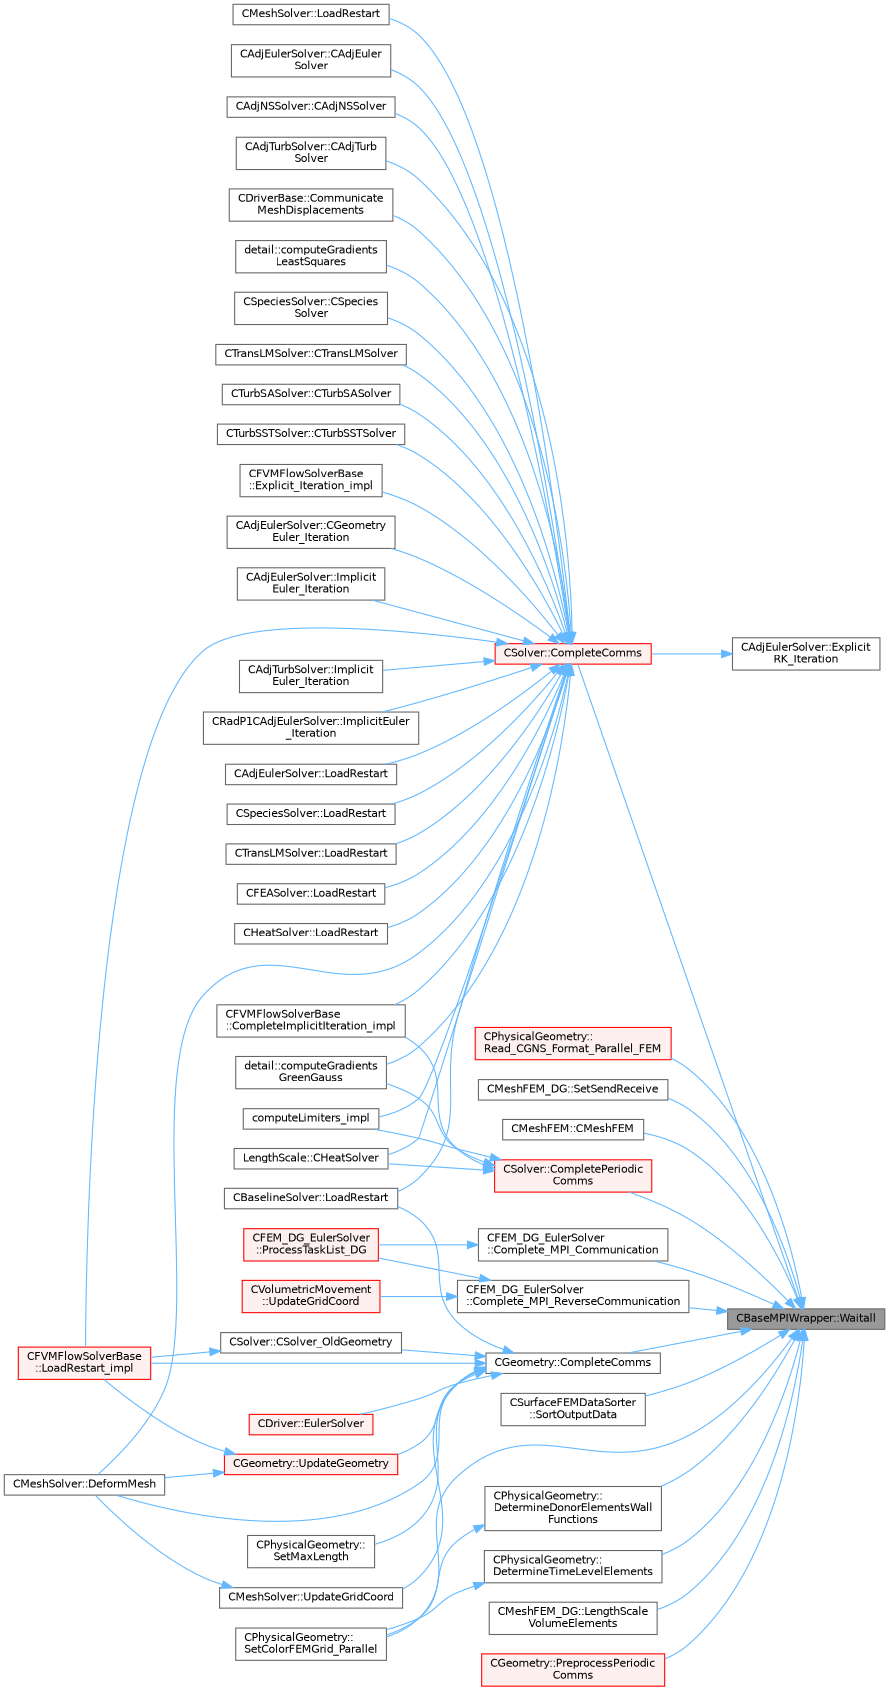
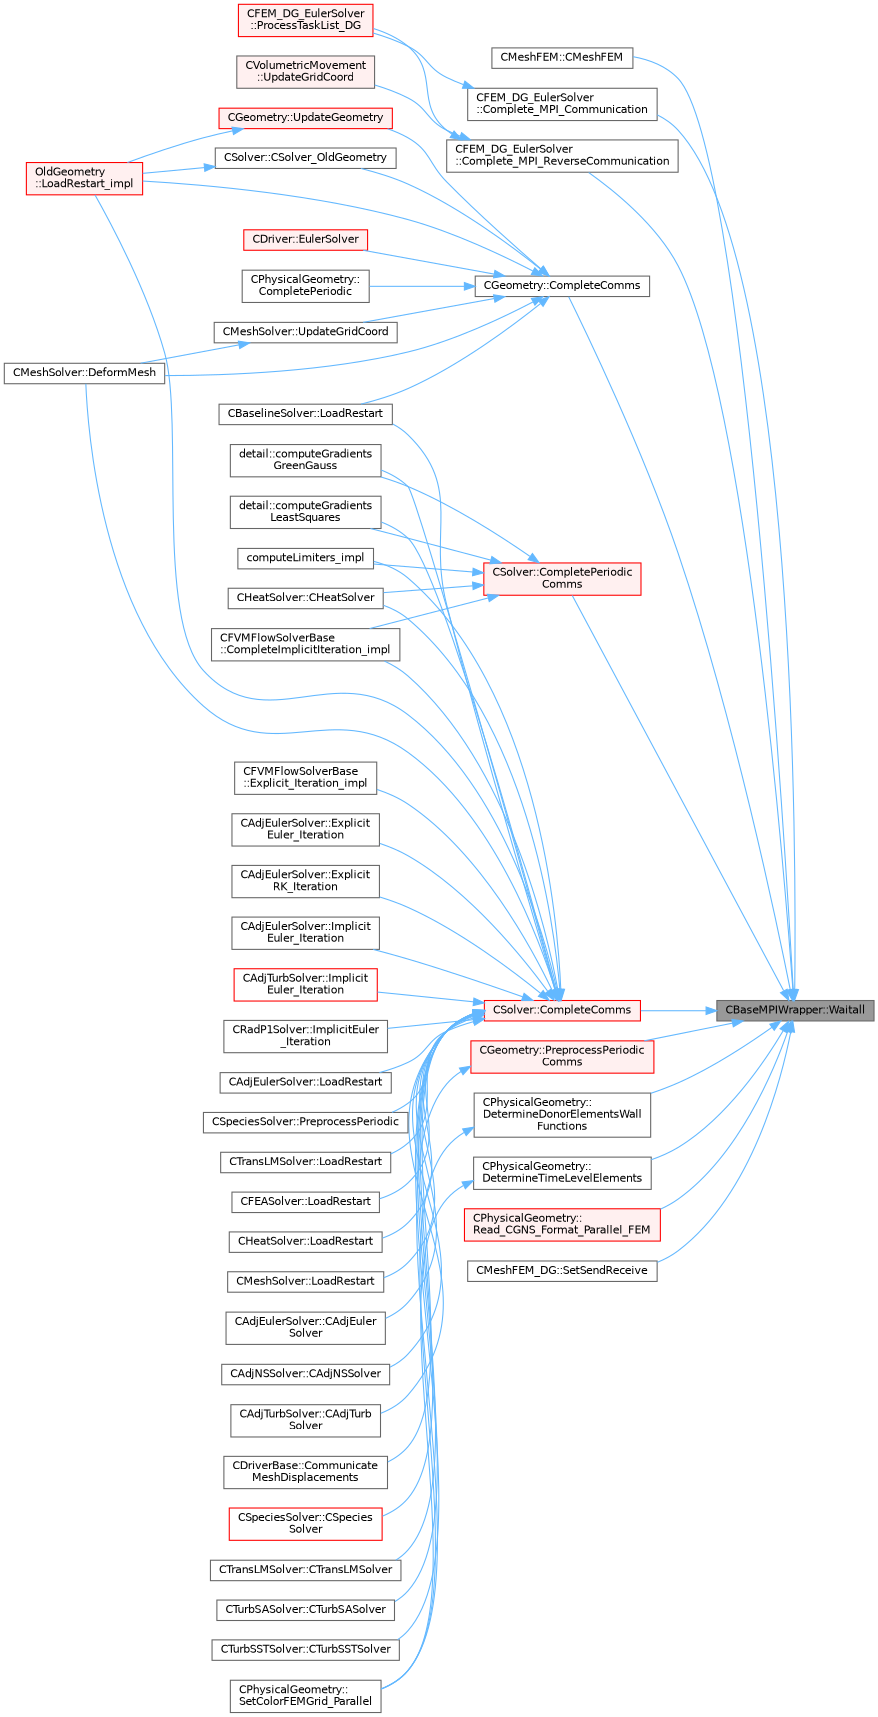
(311, 308) -> (306, 1524)
(311, 532) -> (306, 830)
none -> (419, 541)
(686, 654) -> (464, 938)
(311, 677) -> (306, 985)
(311, 728) -> (306, 1037)
(311, 814) -> (306, 1123)
(311, 1159) -> (306, 598)
(311, 1297) -> (306, 72)
(84, 1363) -> (84, 179)
(573, 1410) -> none
(546, 1446) -> (428, 1384)
(189, 1475) -> none
(311, 1552) -> (306, 286)
(573, 1618) -> none
